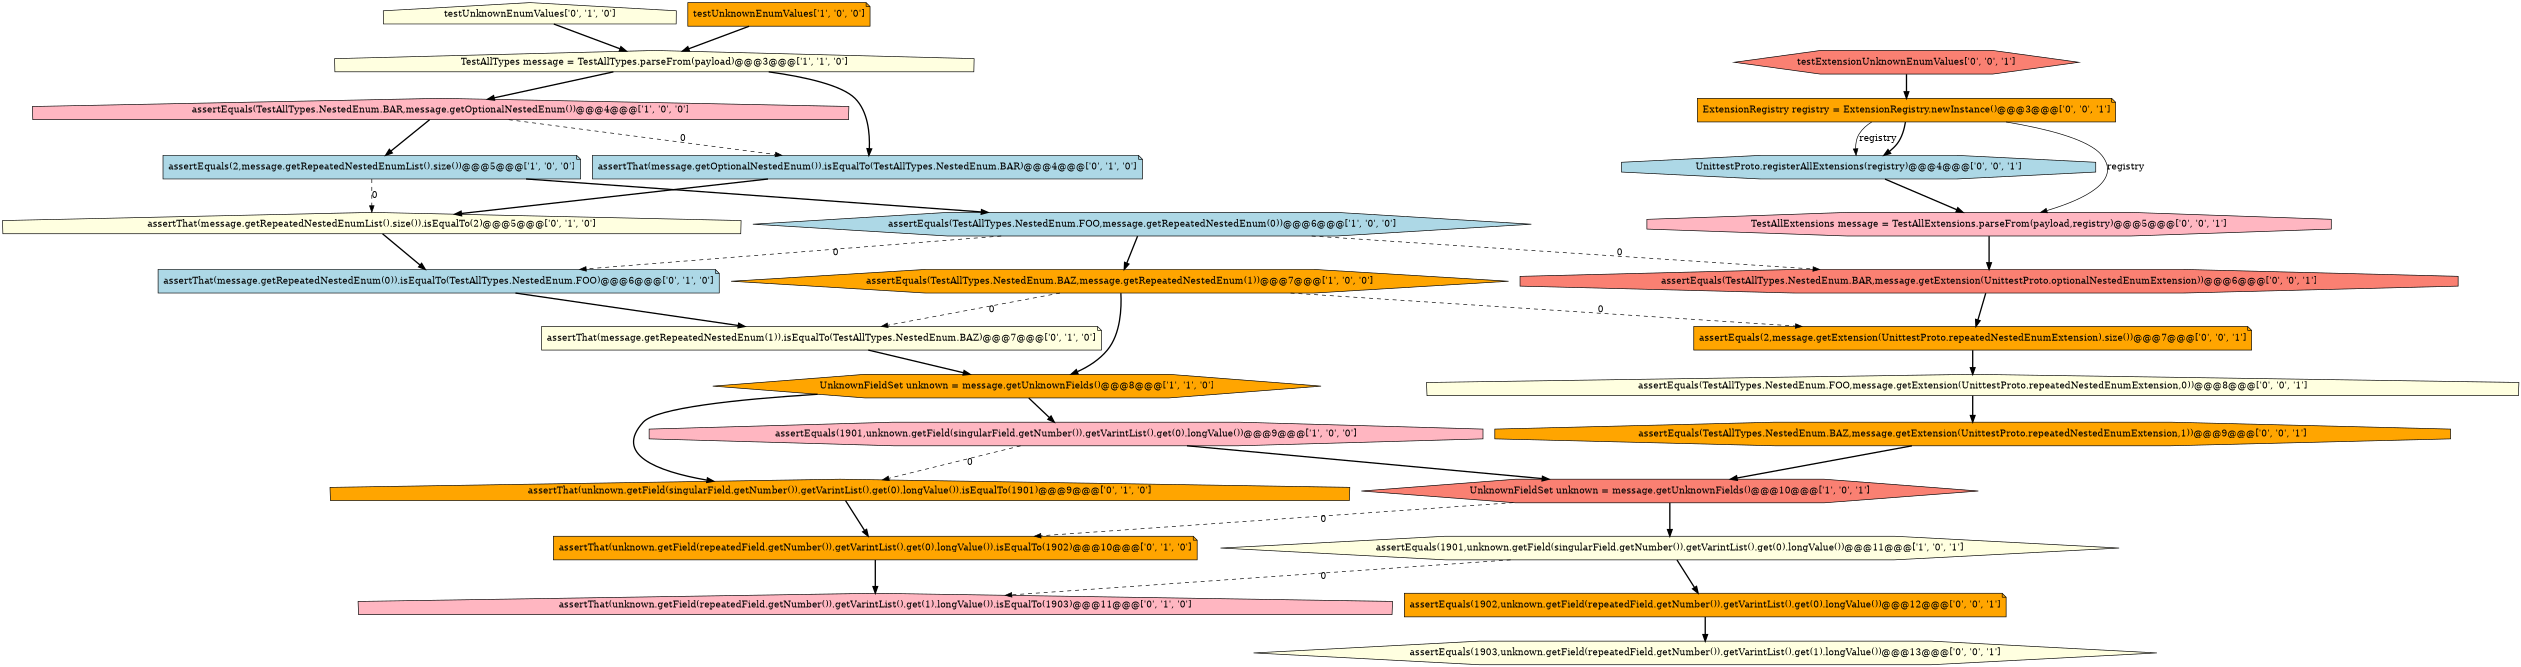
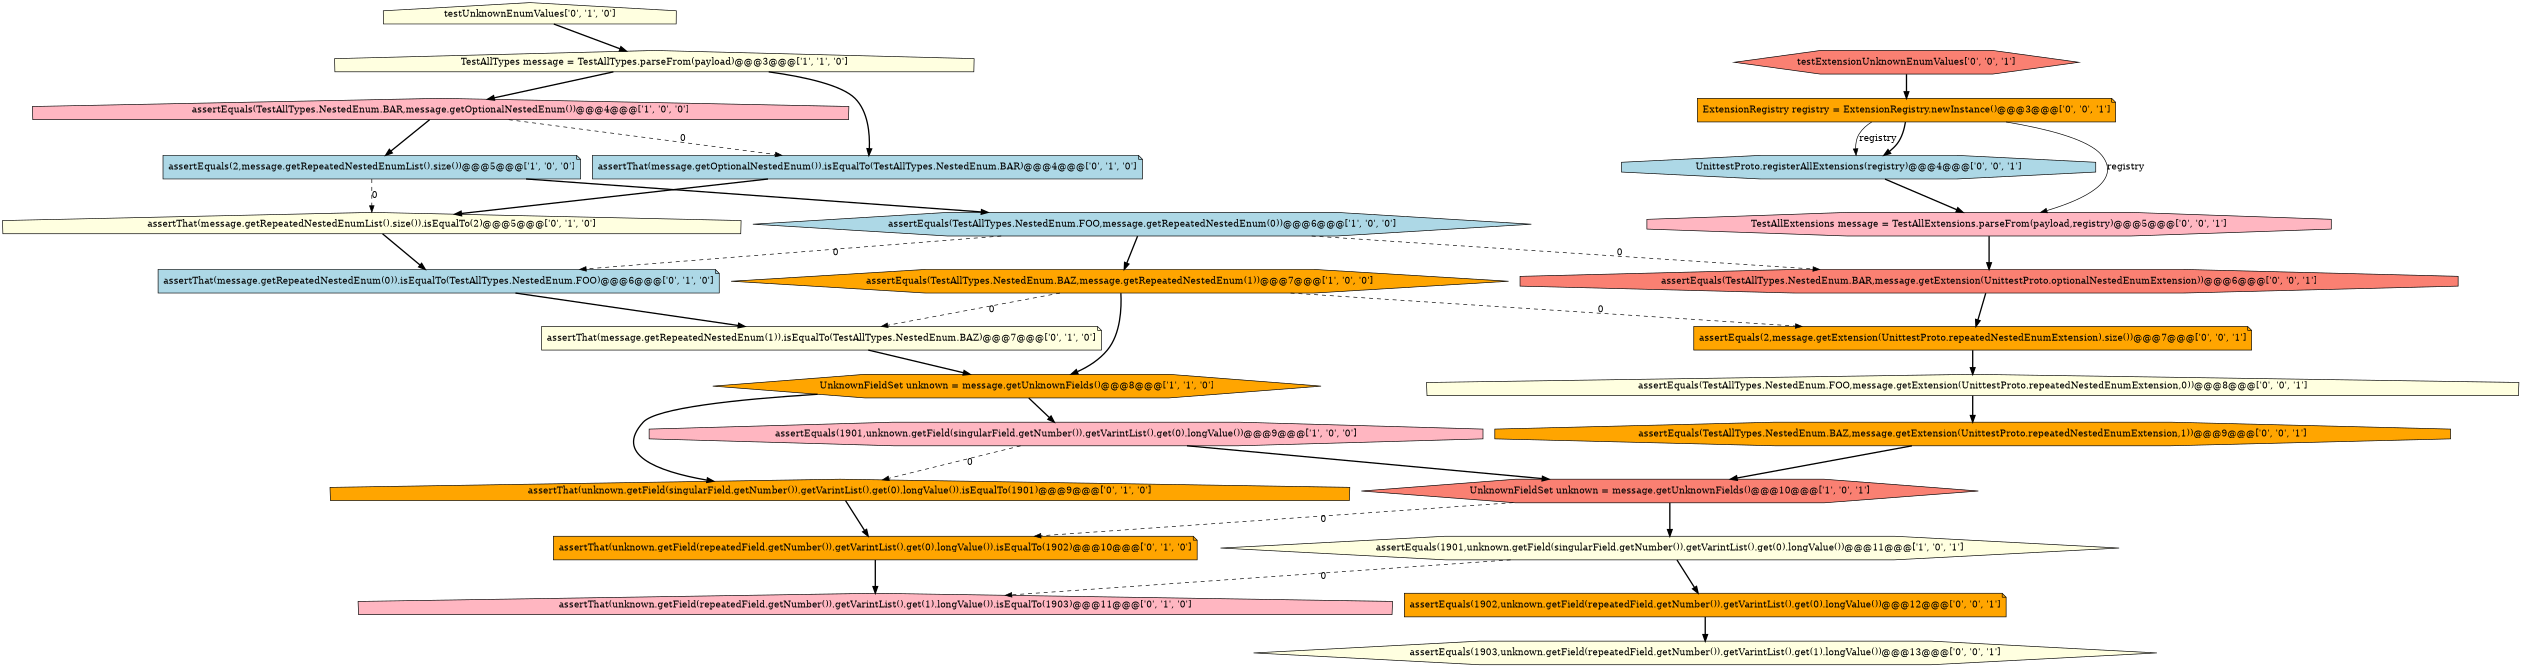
(779, 14) -> none
